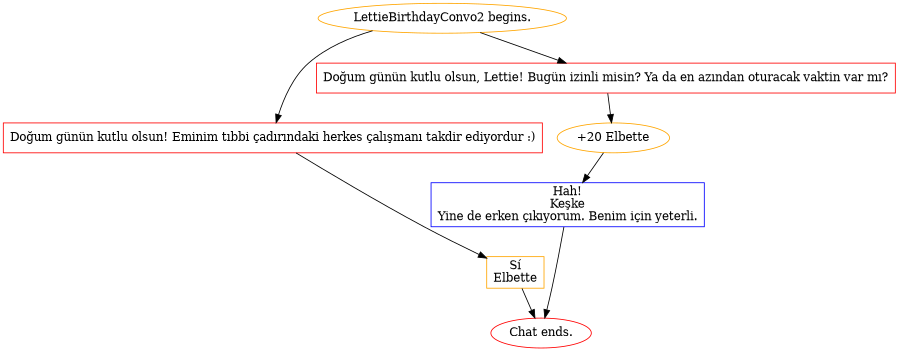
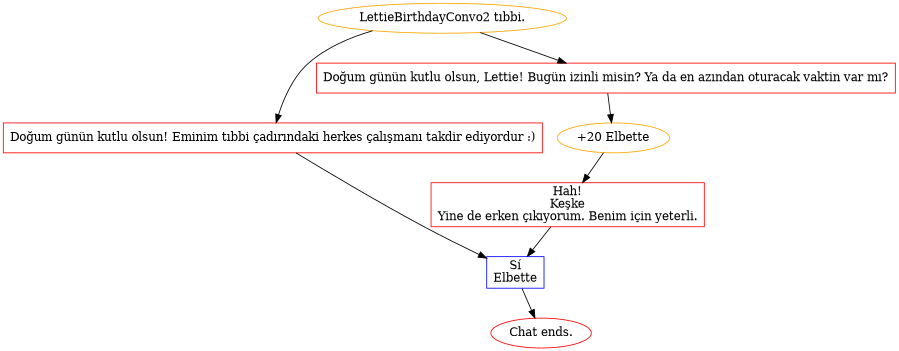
(442, 18) -> (442, 18)
(568, 205) -> (568, 205)
(556, 269) -> (542, 238)
(515, 272) -> (515, 272)
